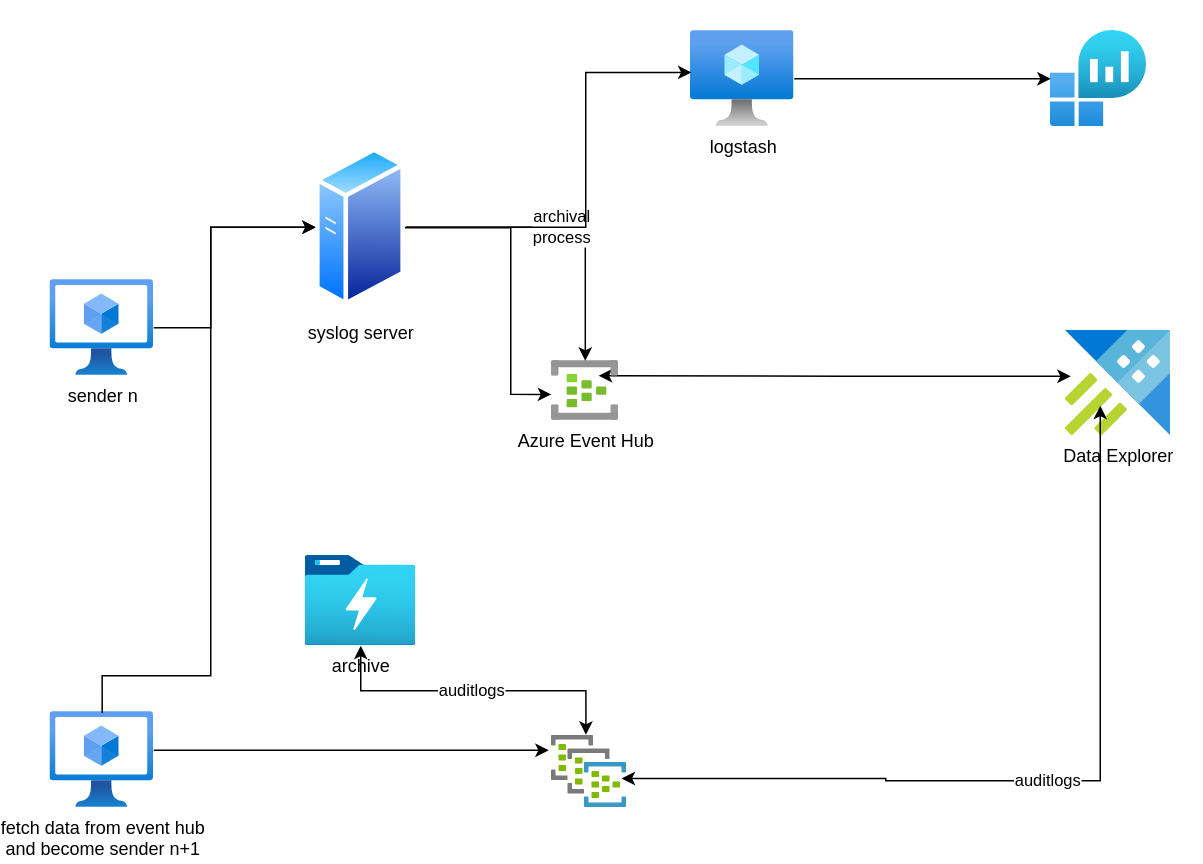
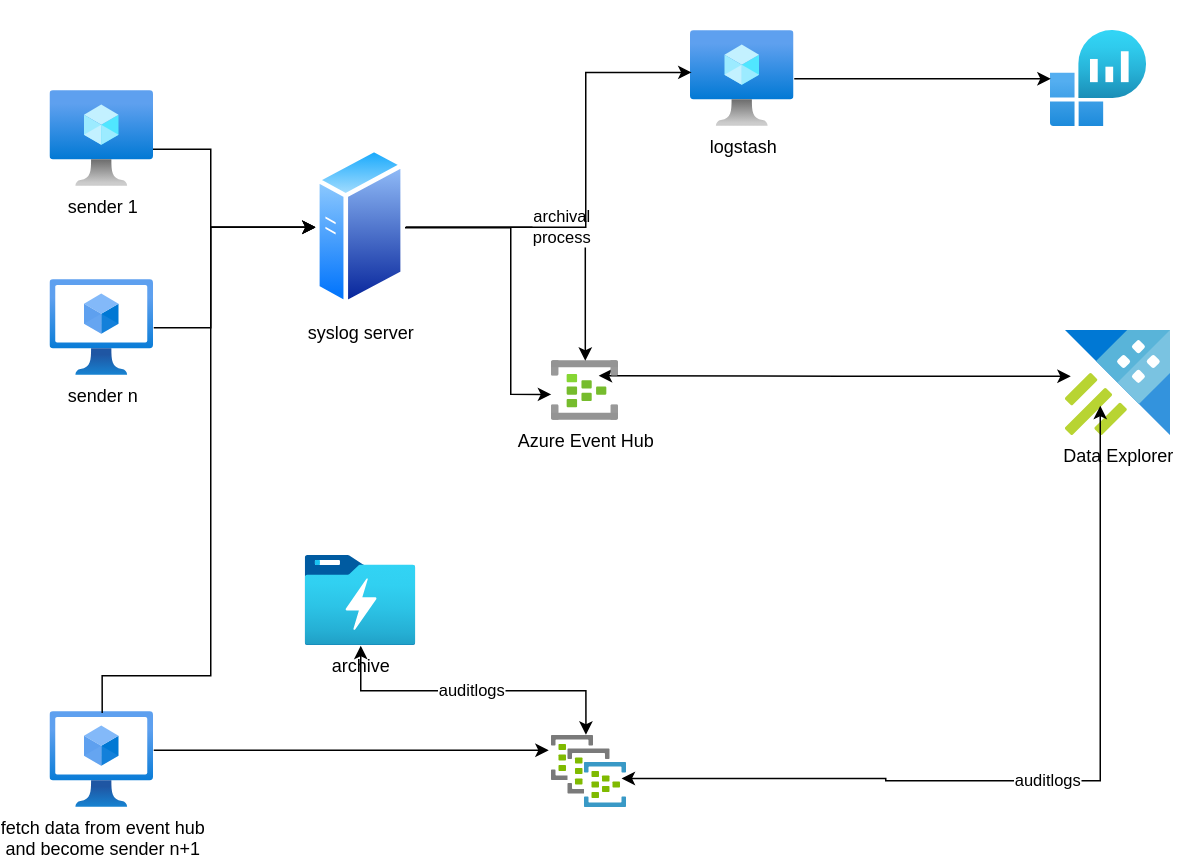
none -> (102, 139)
none -> (211, 155)
